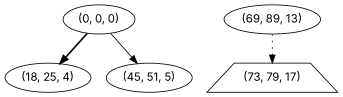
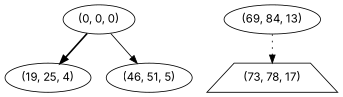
(272, 19) -> (272, 19)
(48, 78) -> (48, 78)
(149, 78) -> (149, 78)
(272, 78) -> (272, 78)
